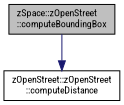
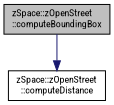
(62, 86) -> (57, 86)
